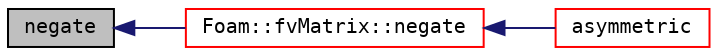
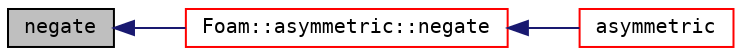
(335, 28) -> (347, 28)
